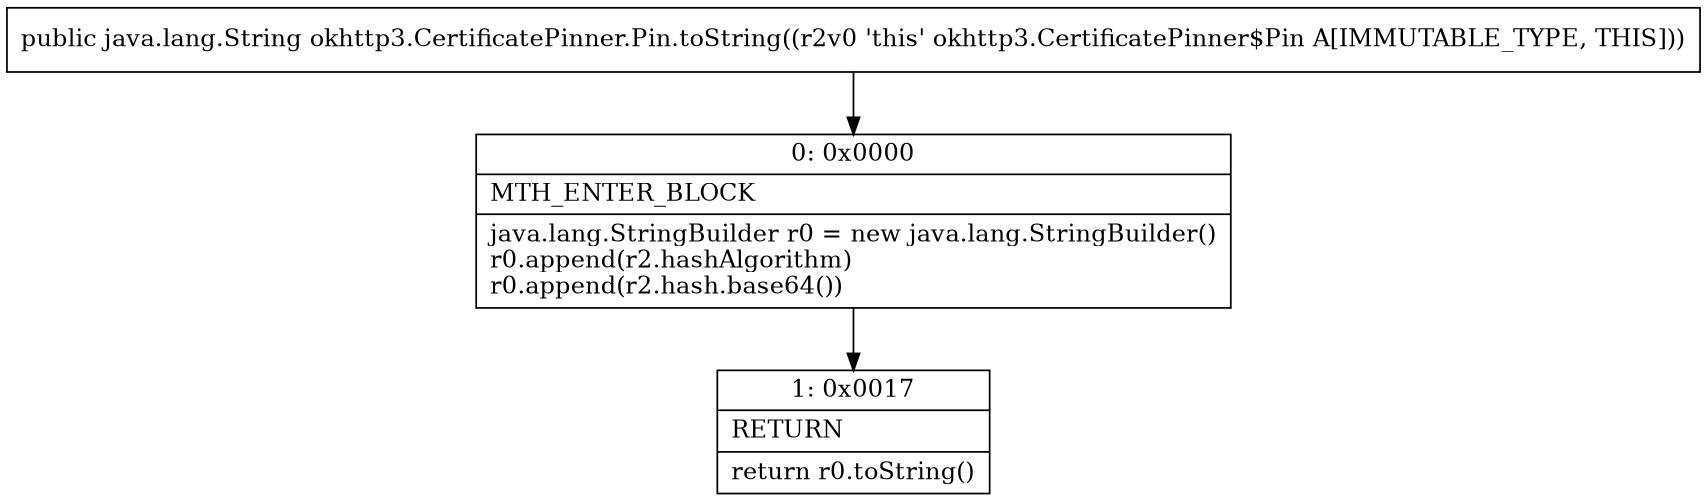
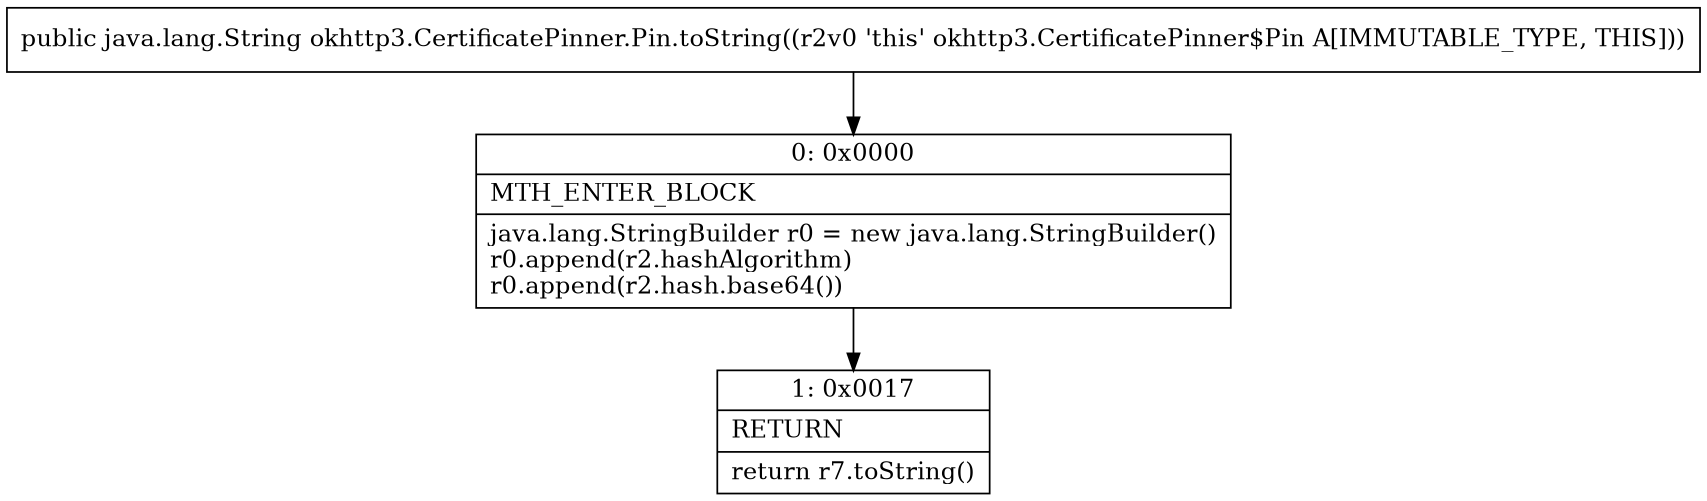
(853, 472) -> (853, 472)
